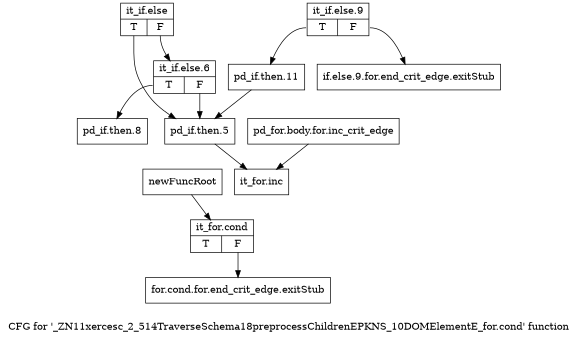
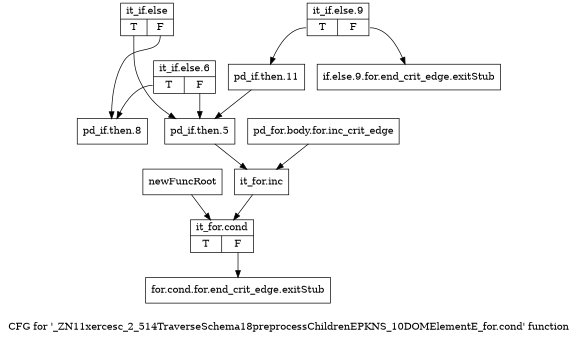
(162, 46) -> (123, 63)
none -> (245, 204)
